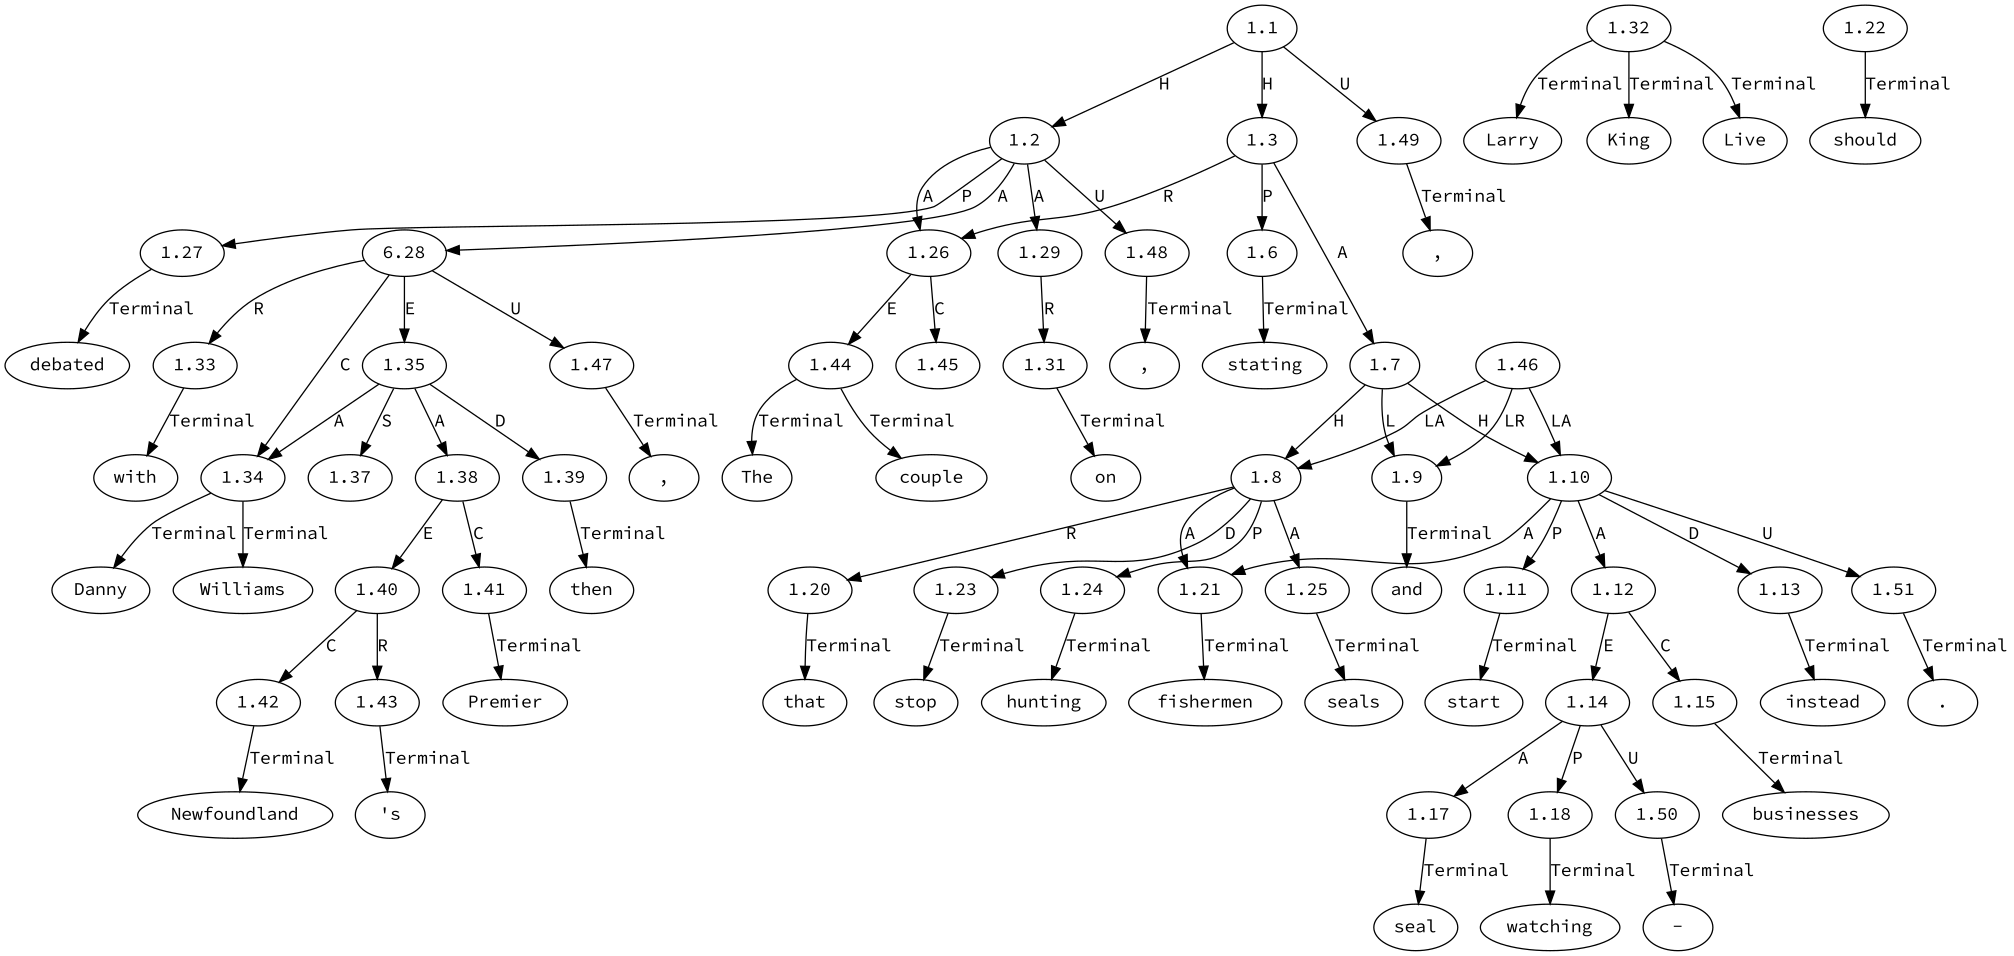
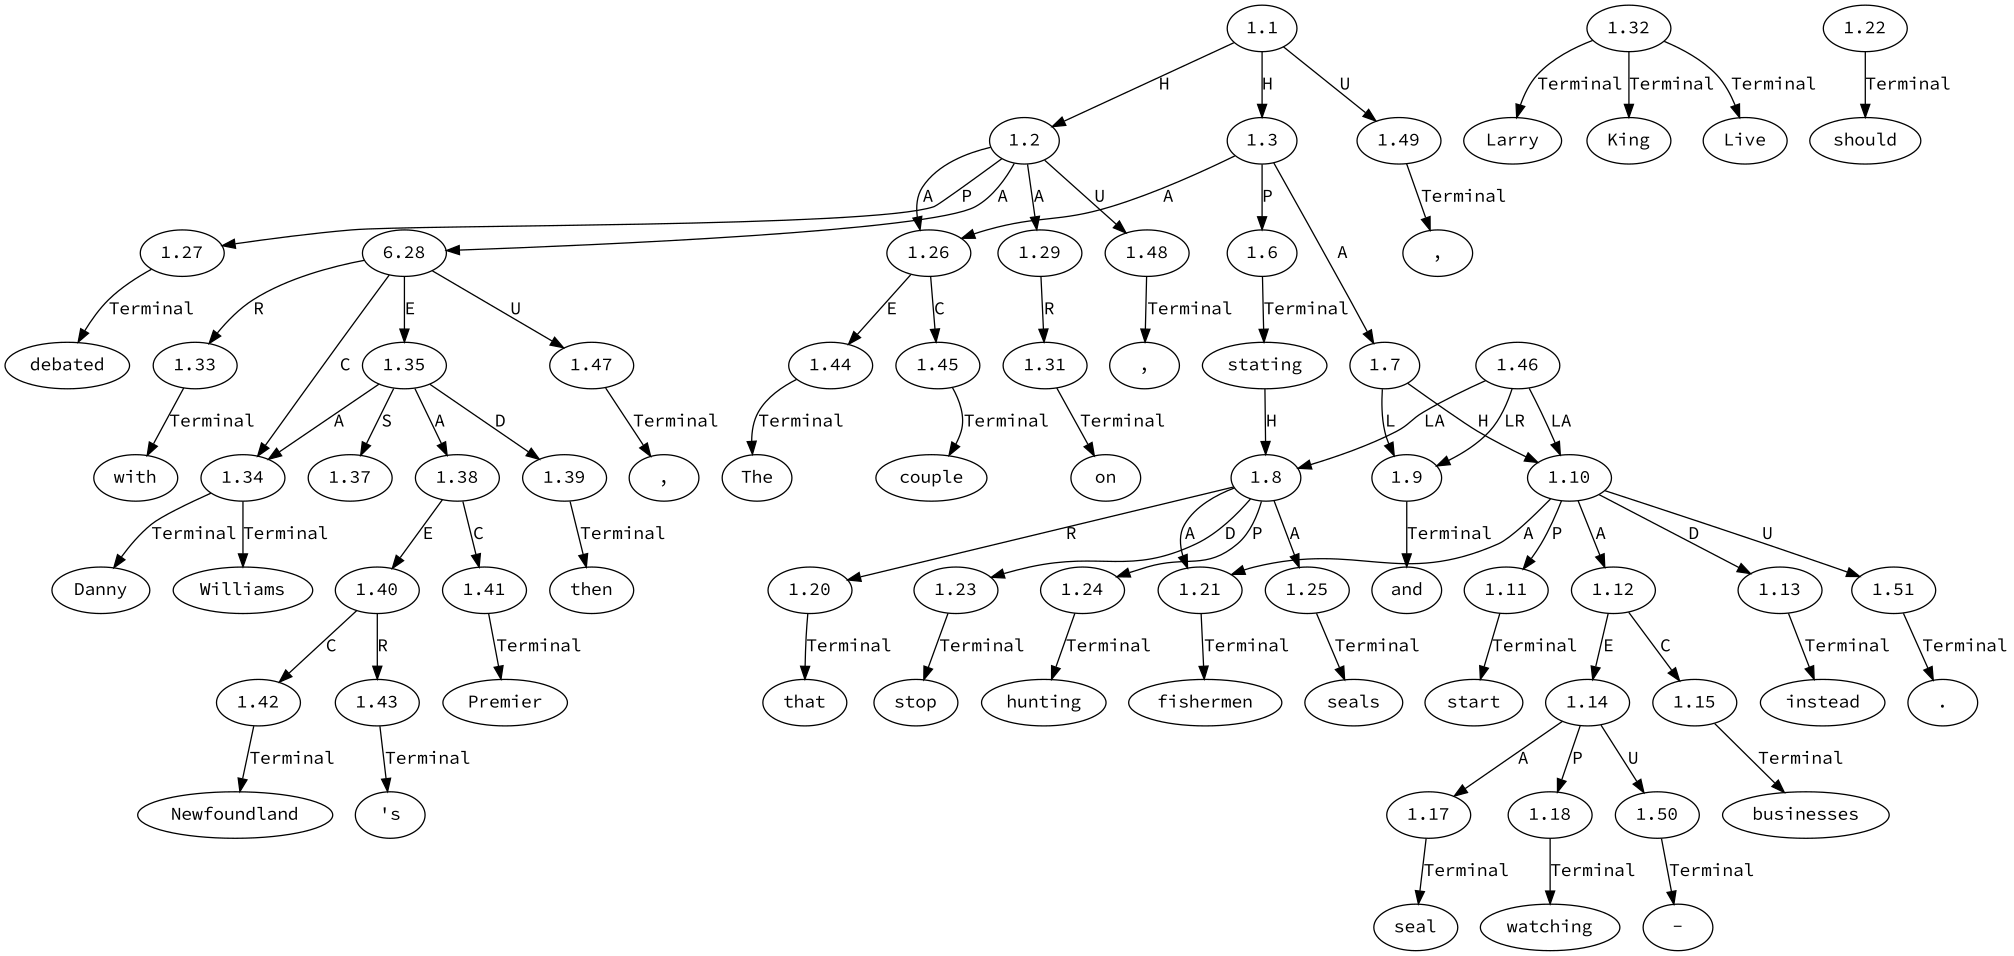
(1168, 197) -> (1168, 197)
(1330, 417) -> (1265, 415)
(862, 422) -> (962, 416)
